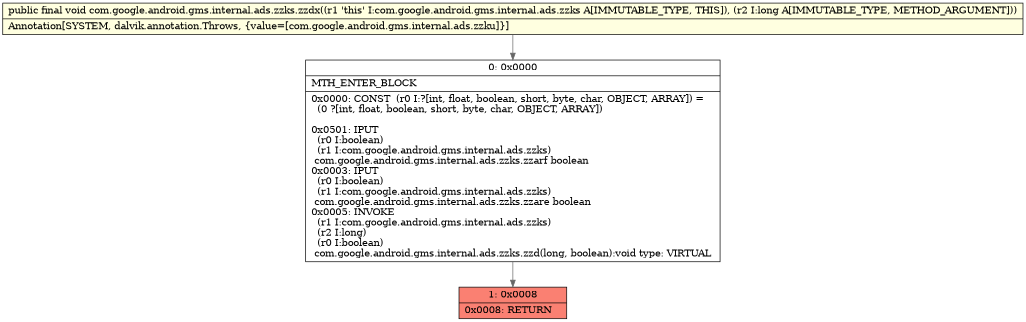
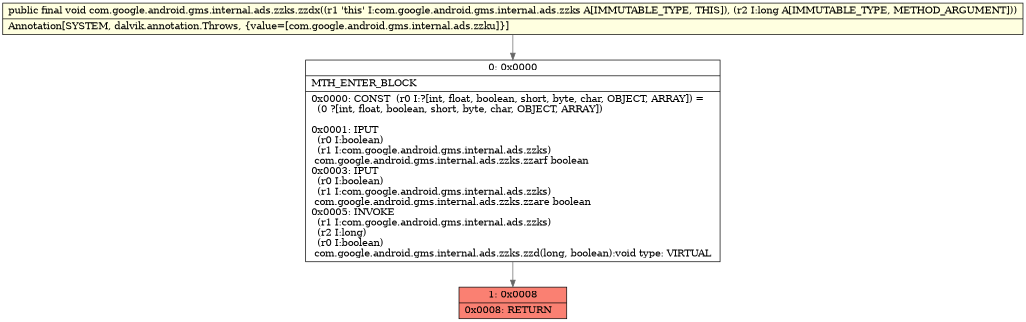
(348, 130) -> (348, 130)
